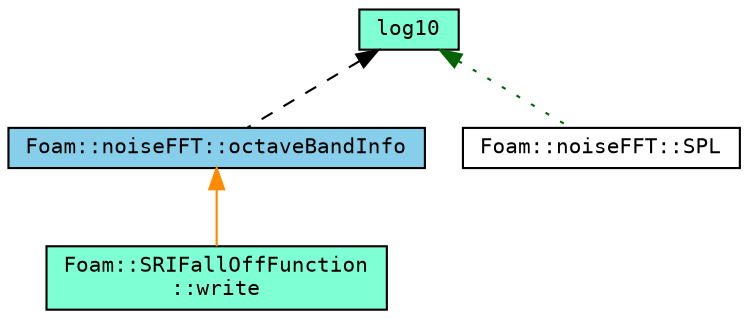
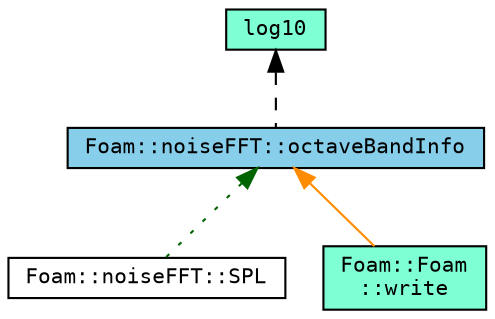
(514, 94) -> (204, 221)
(217, 278) -> (405, 278)
